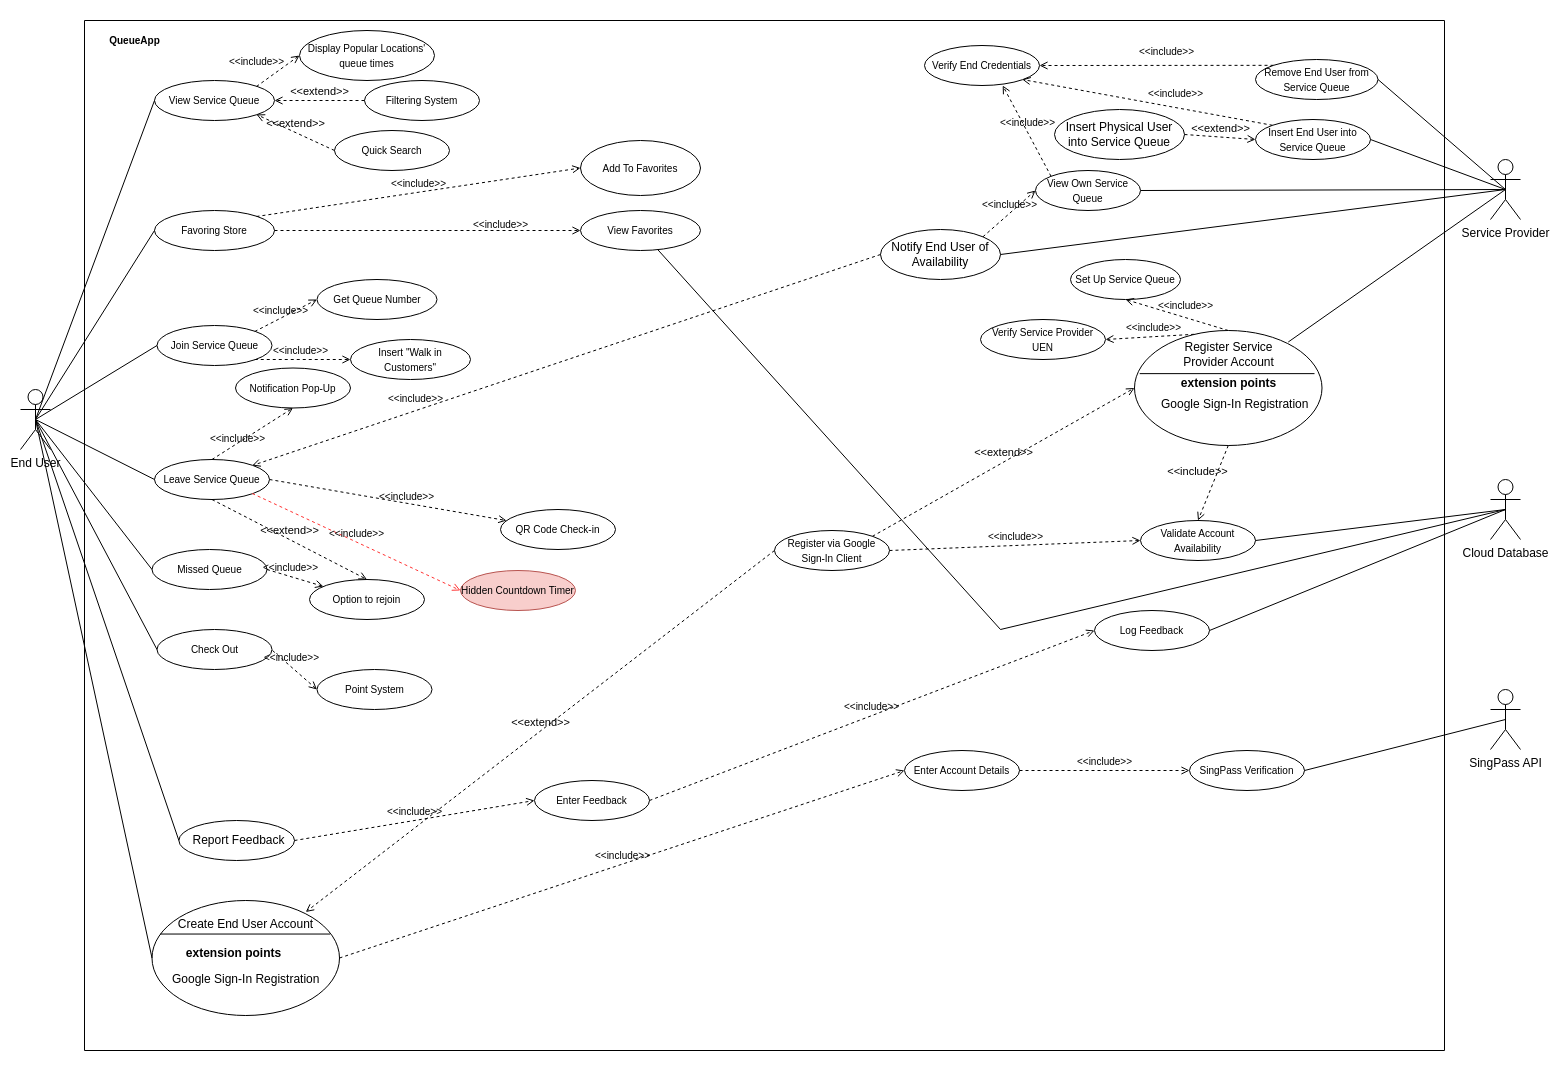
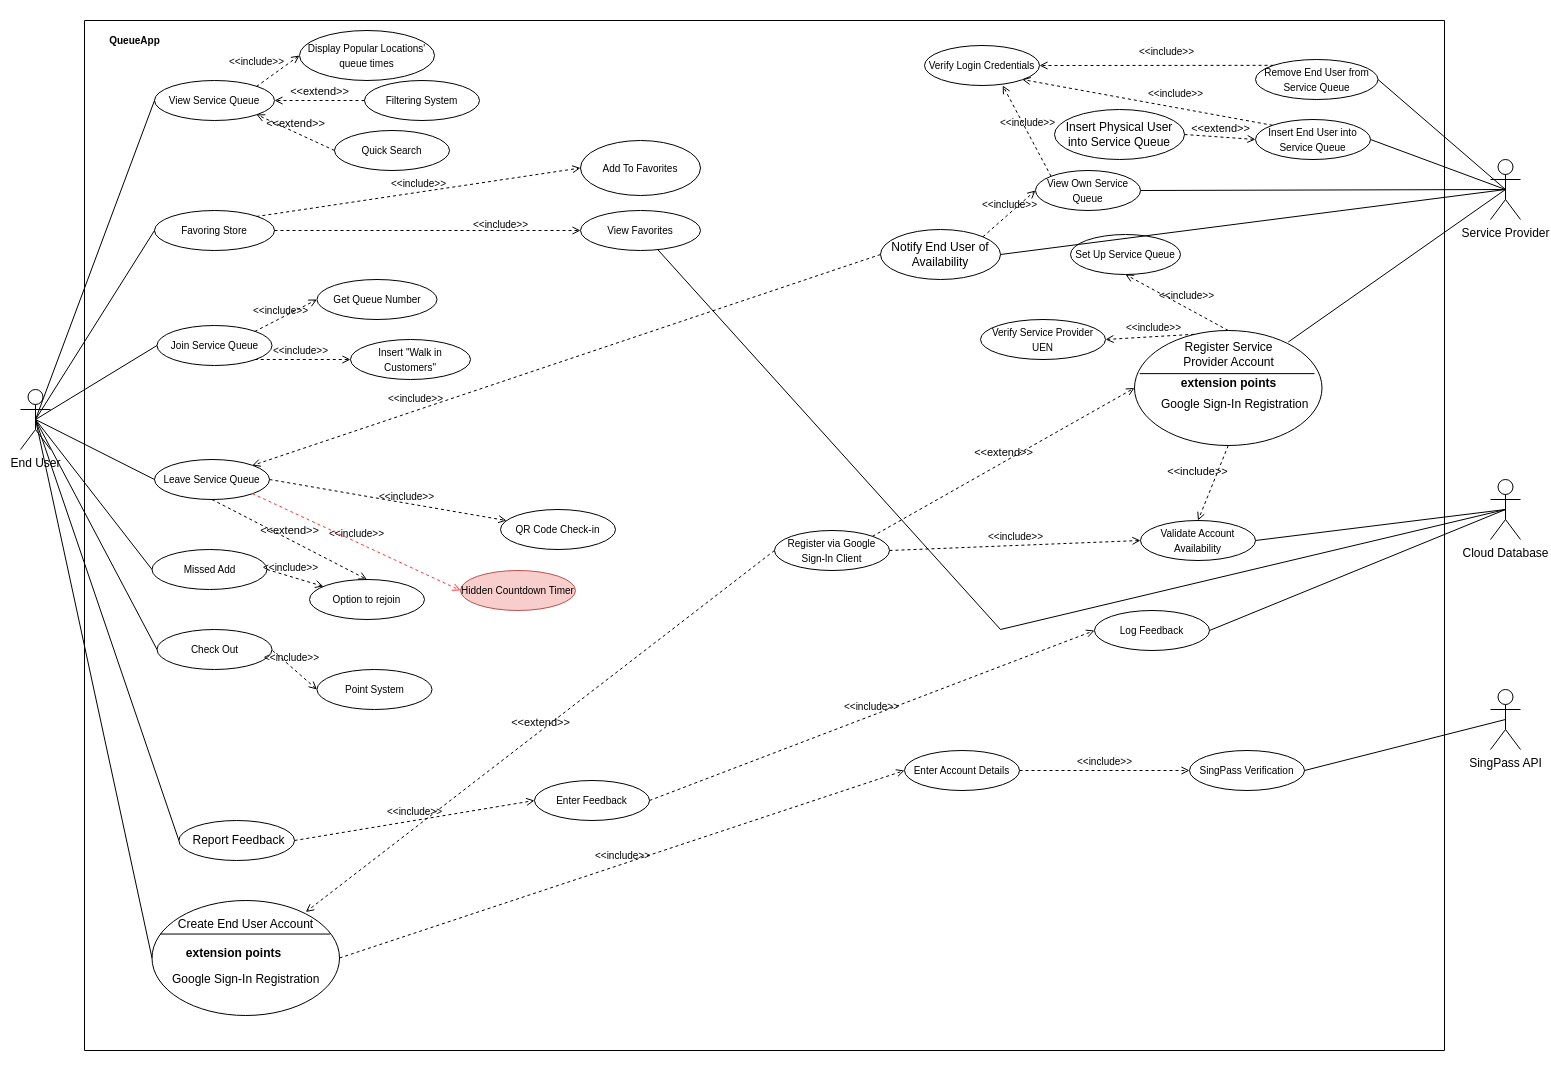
(982, 66) -> (982, 66)
(1126, 280) -> (1126, 255)
(293, 388) -> none
(251, 435) -> none
(210, 570) -> (210, 570)
